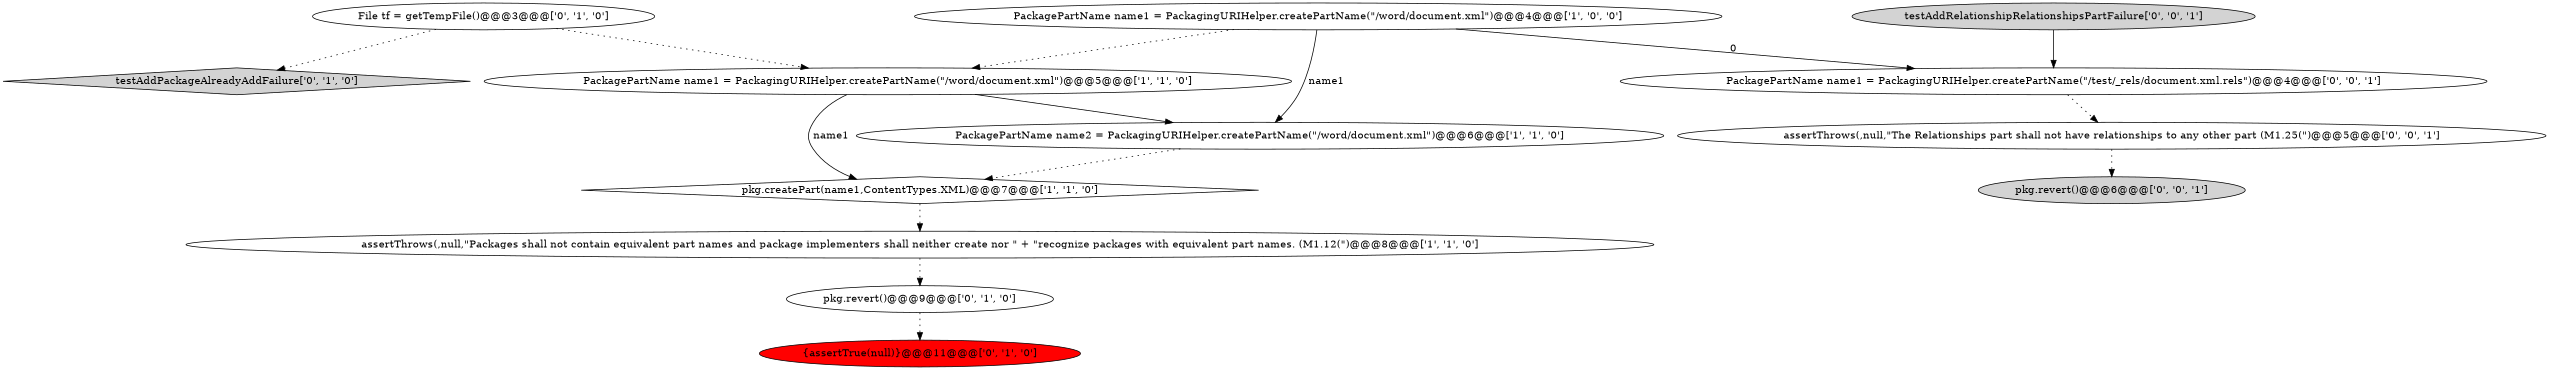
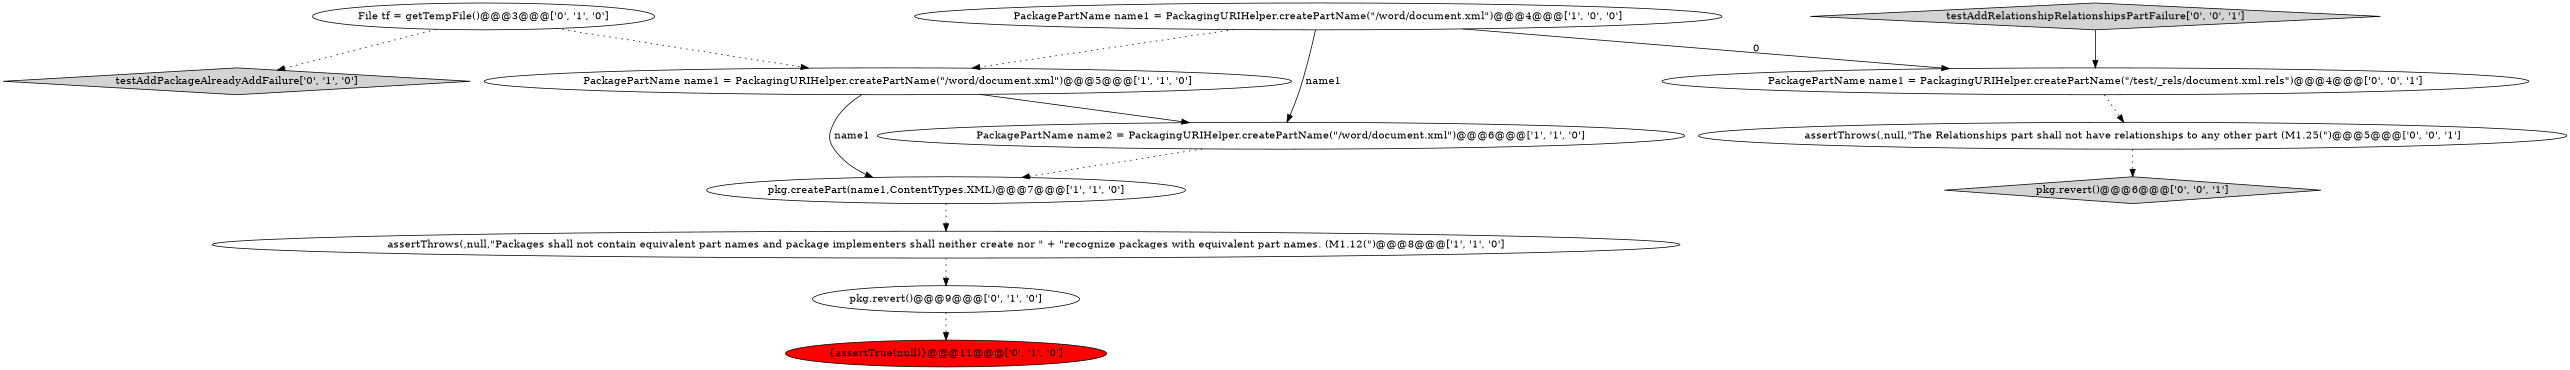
(2054, 16) -> (2095, 16)
(920, 190) -> (946, 190)
(2112, 190) -> (2133, 190)
